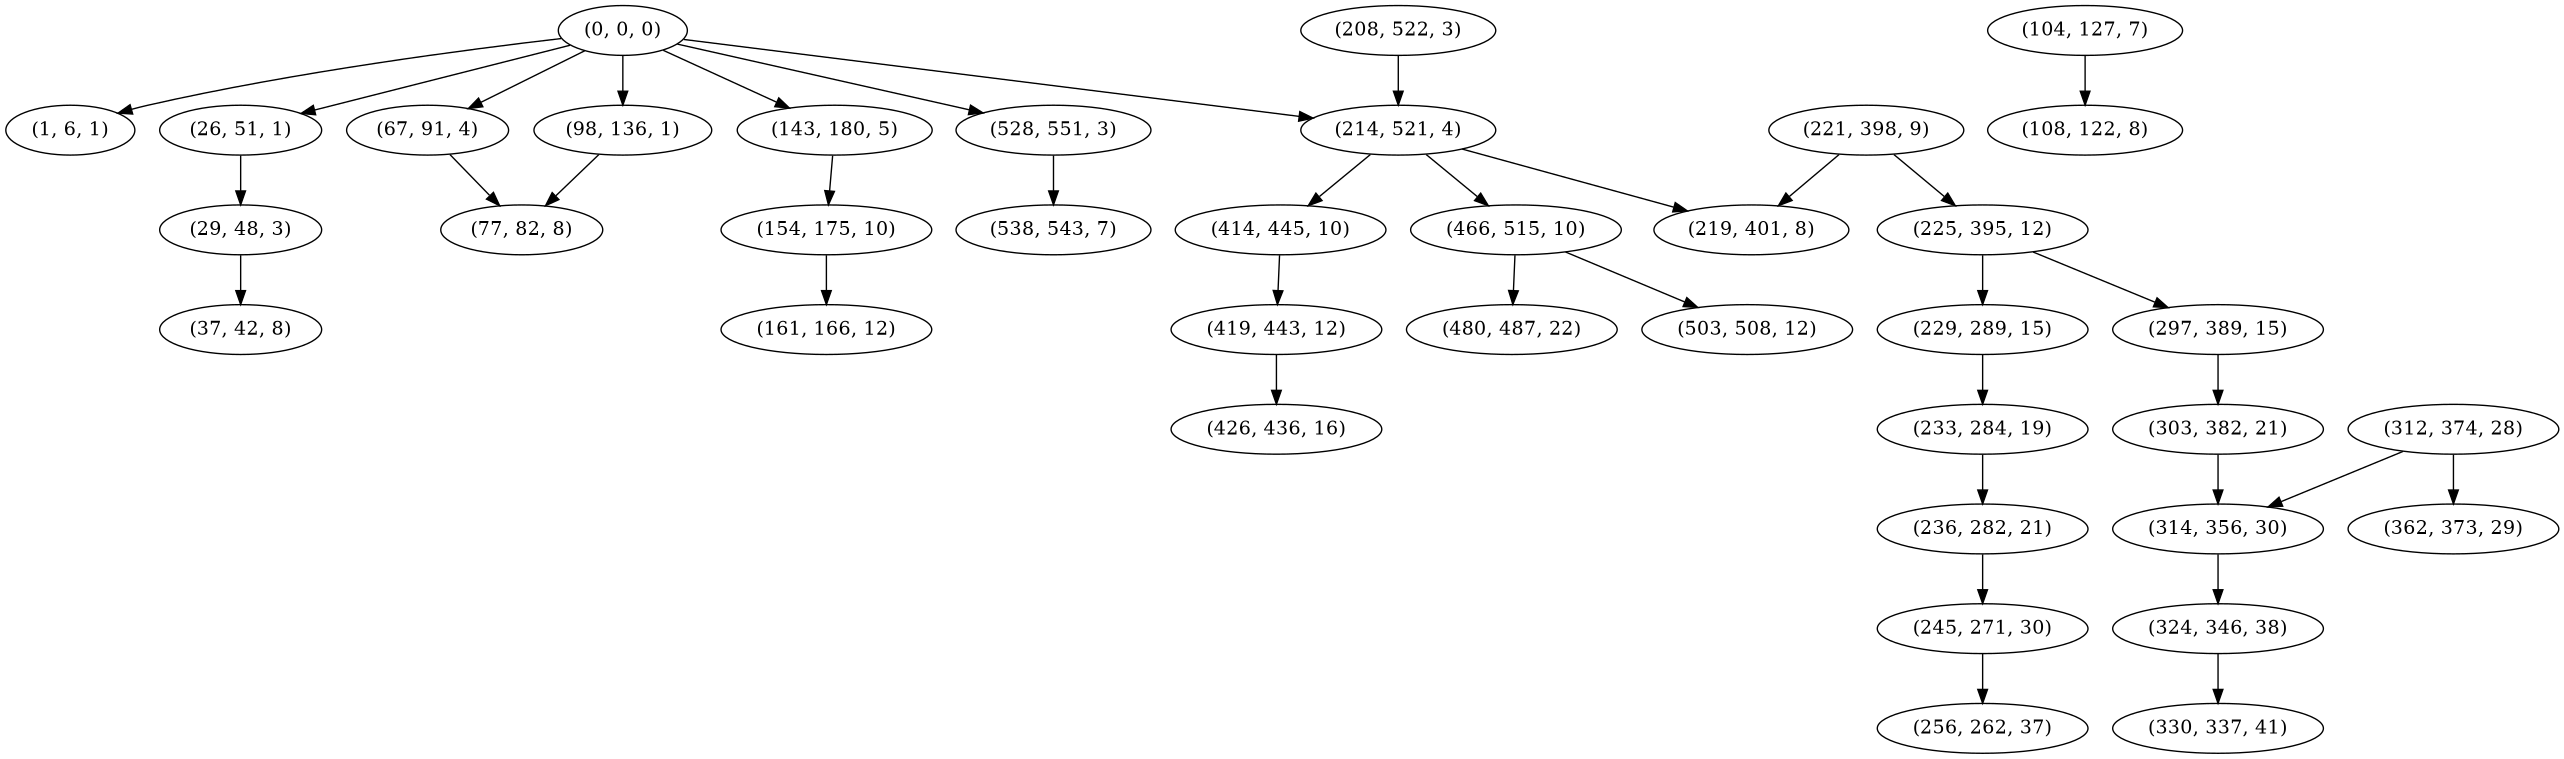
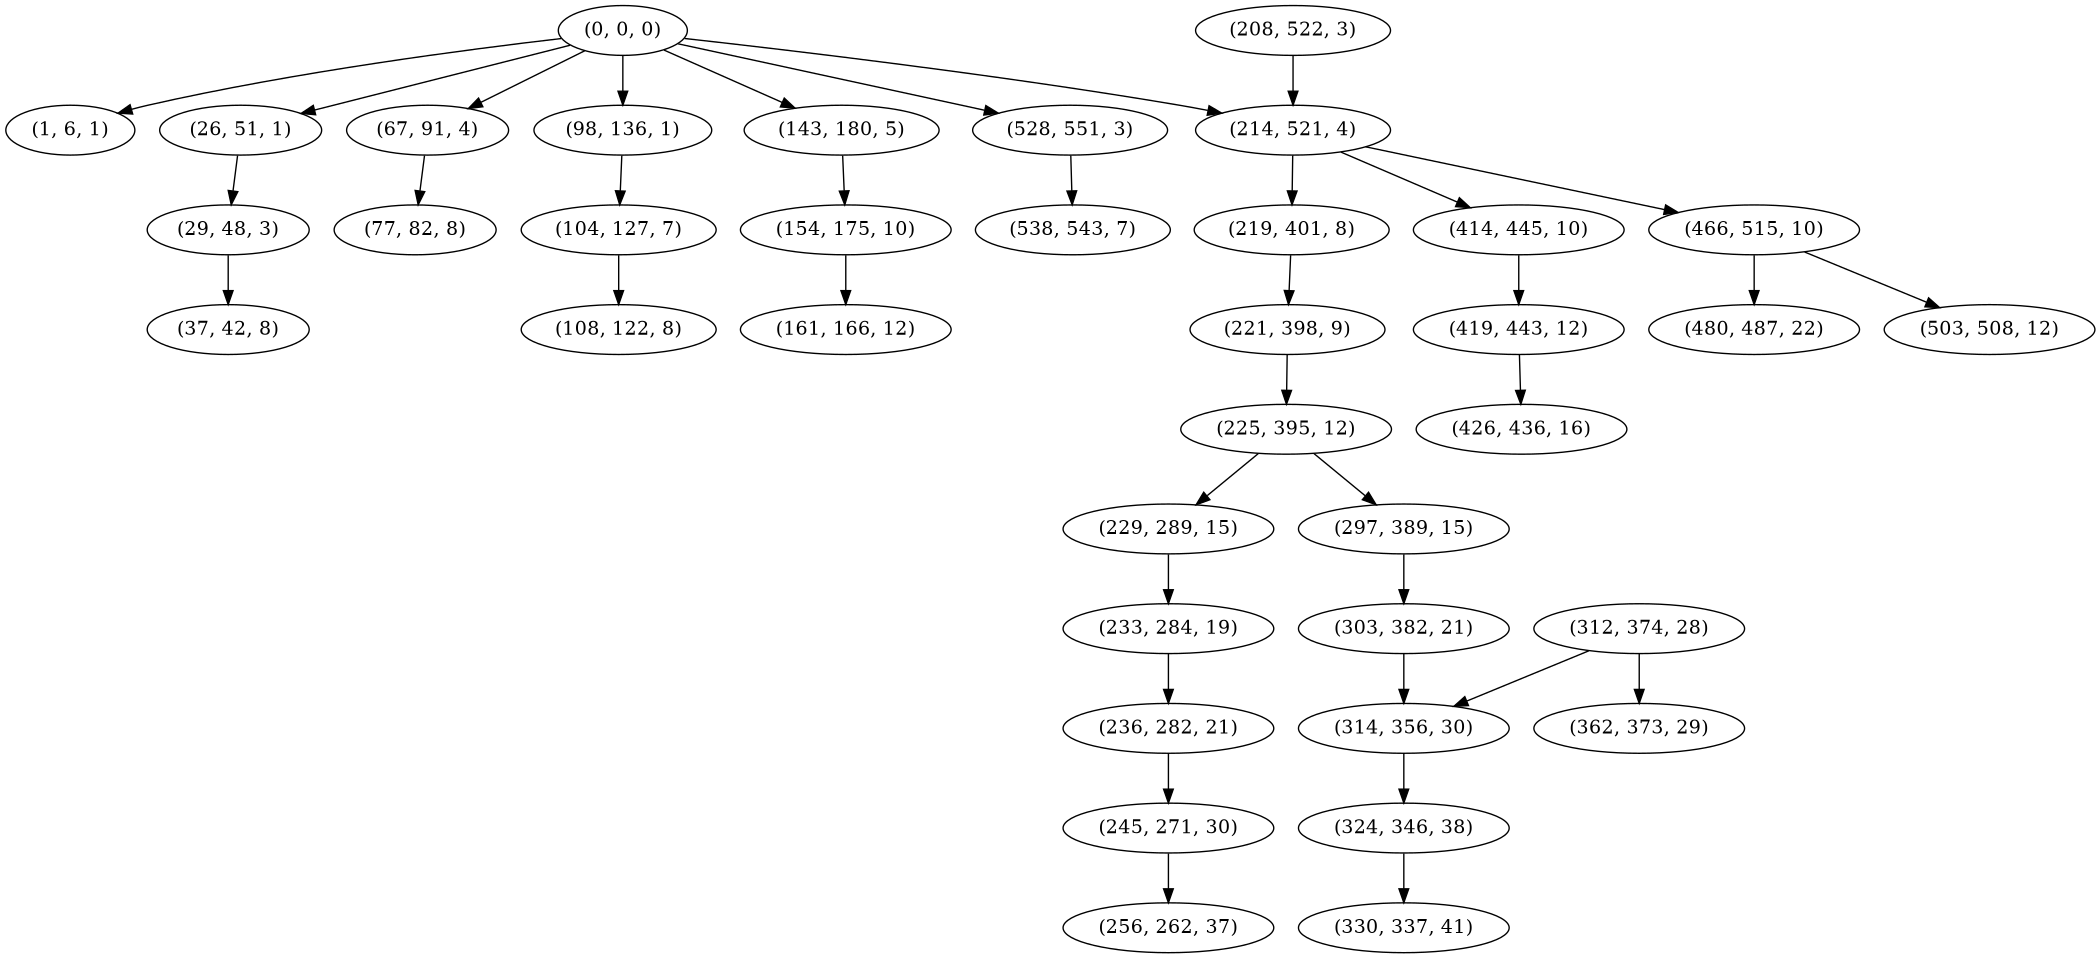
(577, 175) -> (621, 173)
(1814, 176) -> (1290, 273)
